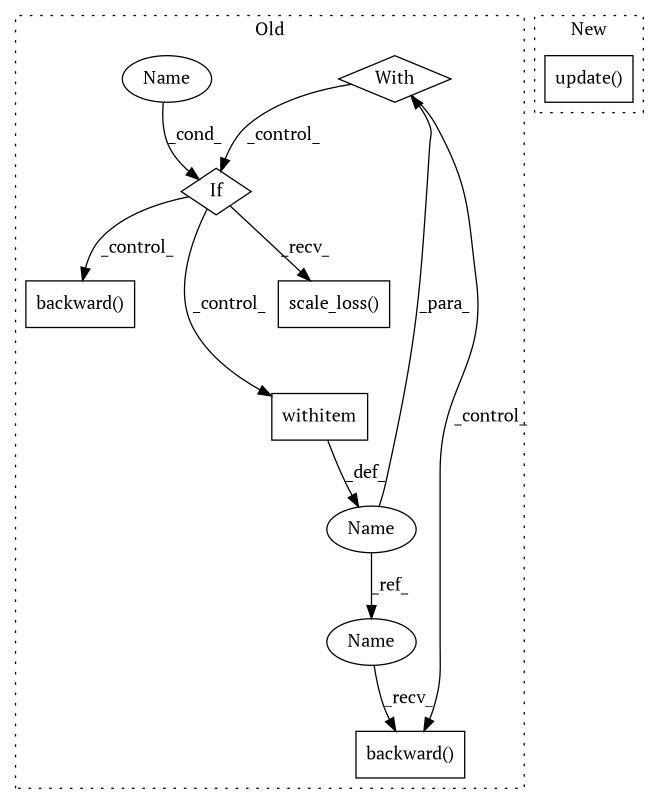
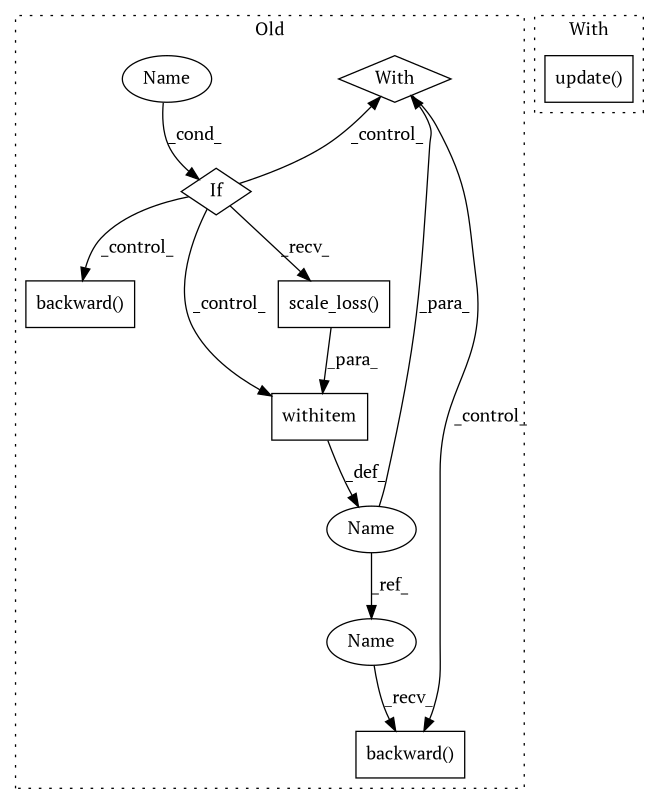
(589, 30) -> (589, 30)
(278, 106) -> (311, 154)
none -> (328, 354)
